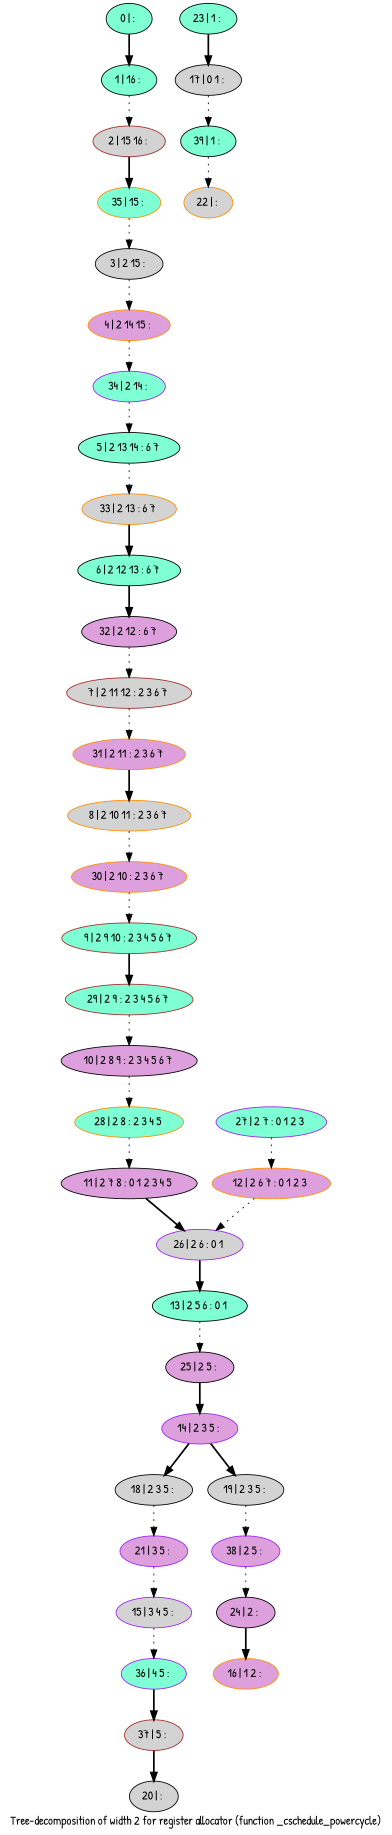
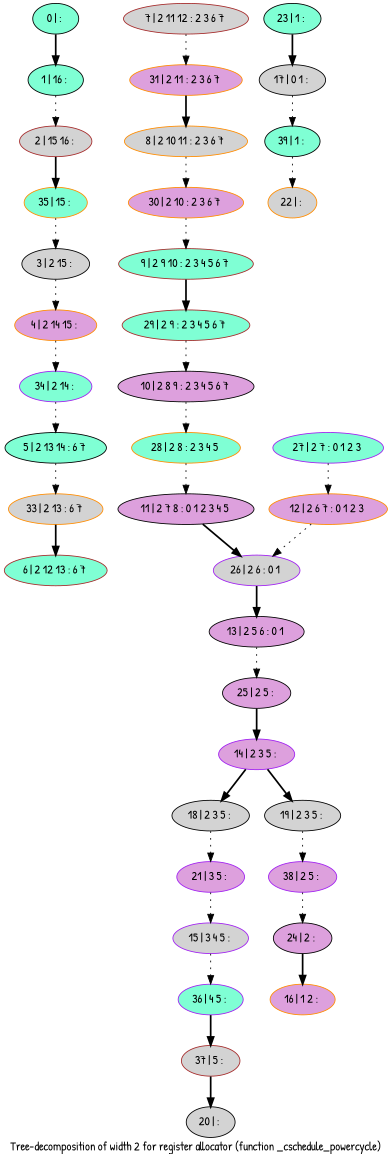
(129, 570) -> (56, 570)
(129, 632) -> none
(200, 1306) -> (257, 632)
